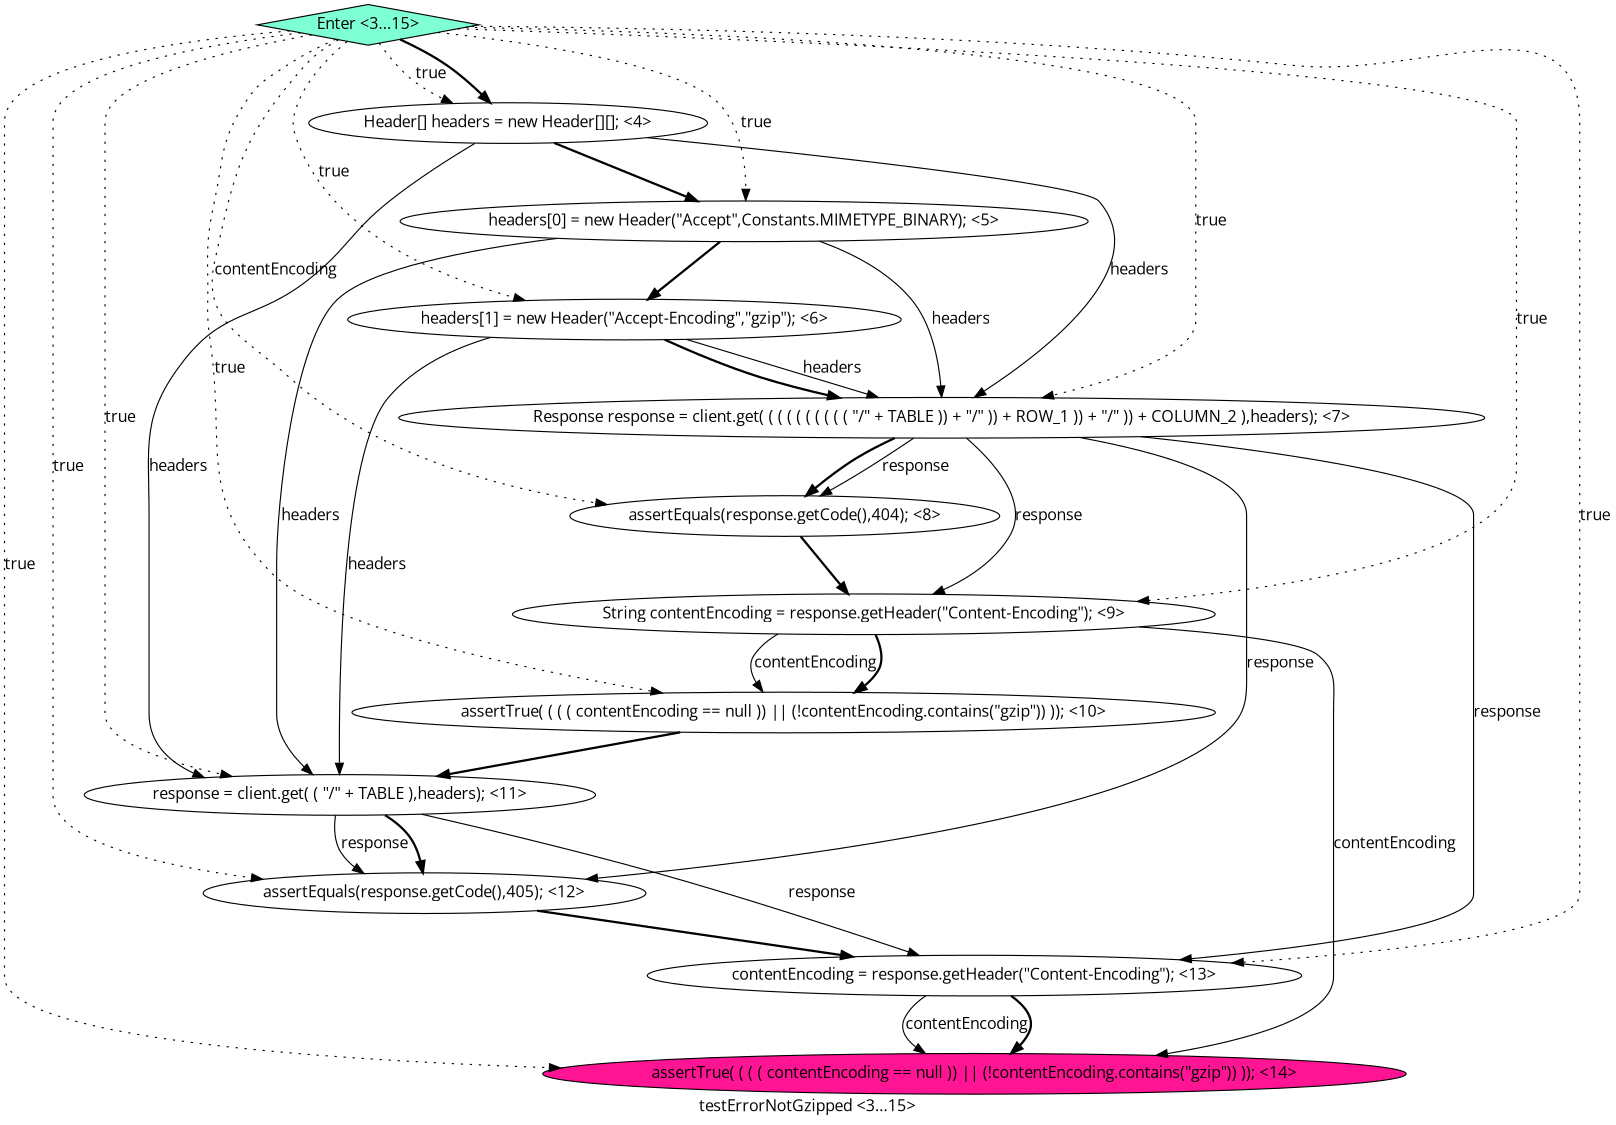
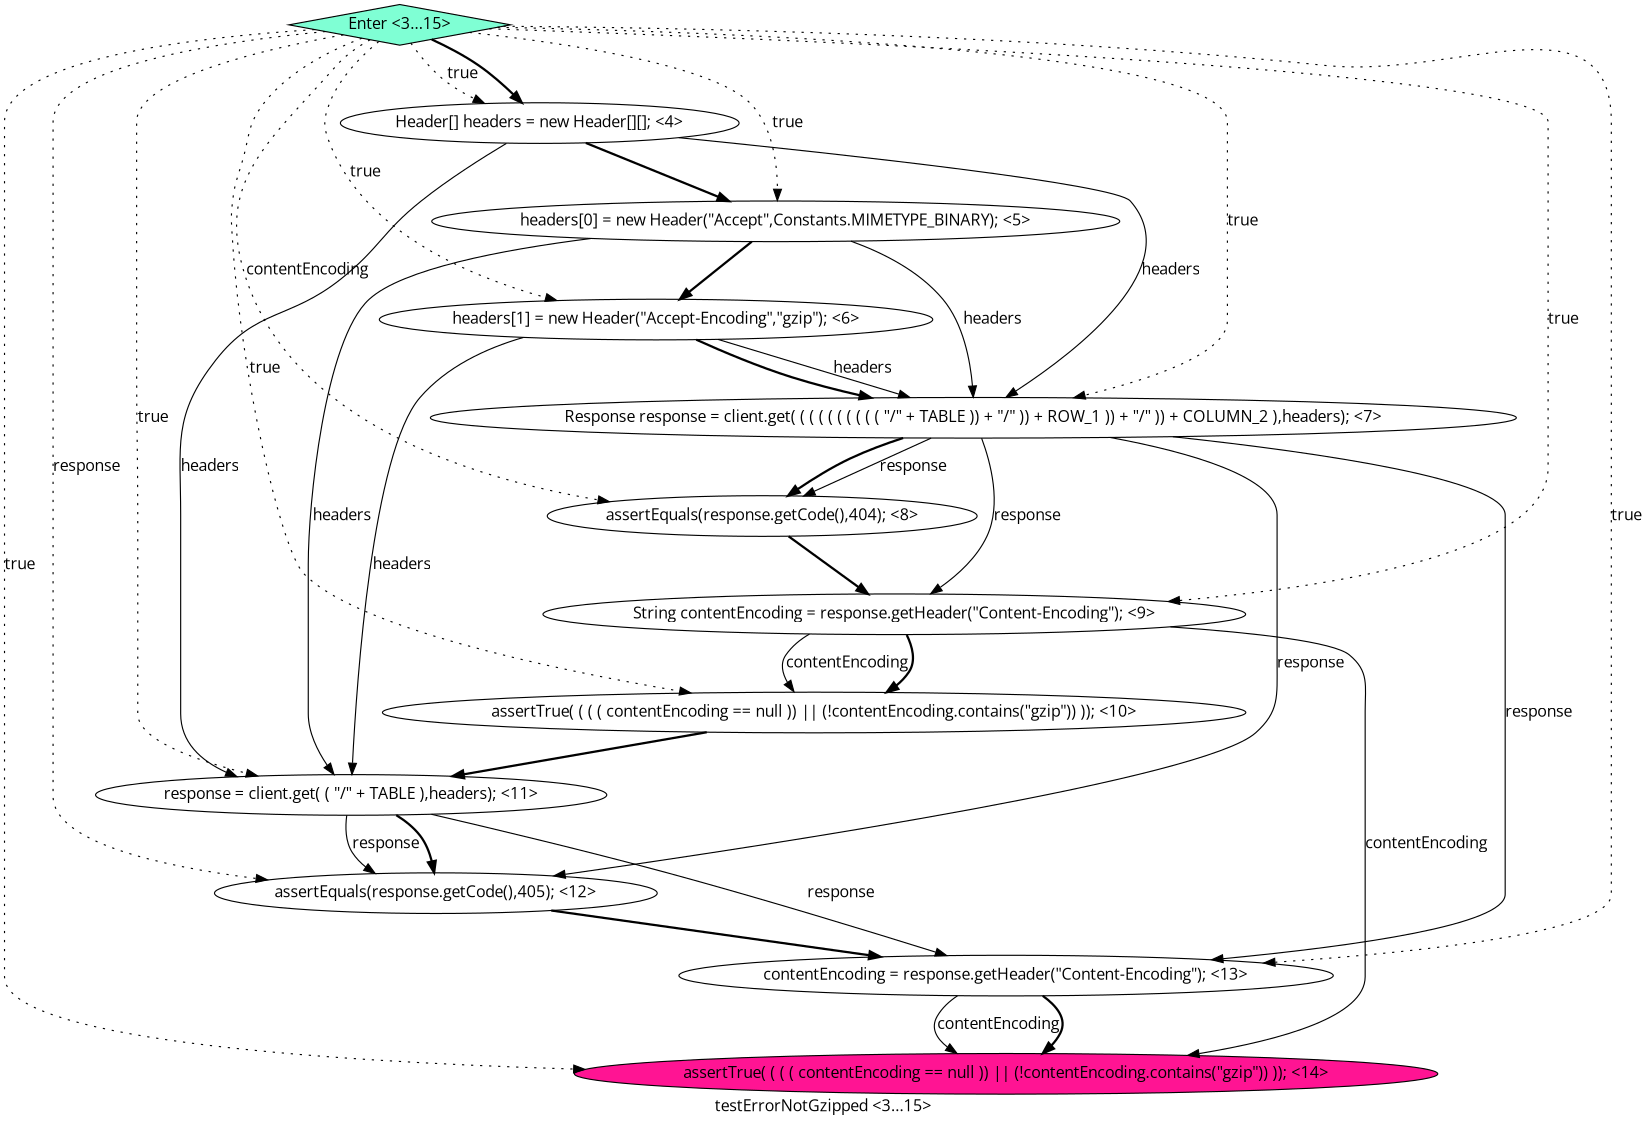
(69, 467) -> (87, 467)
